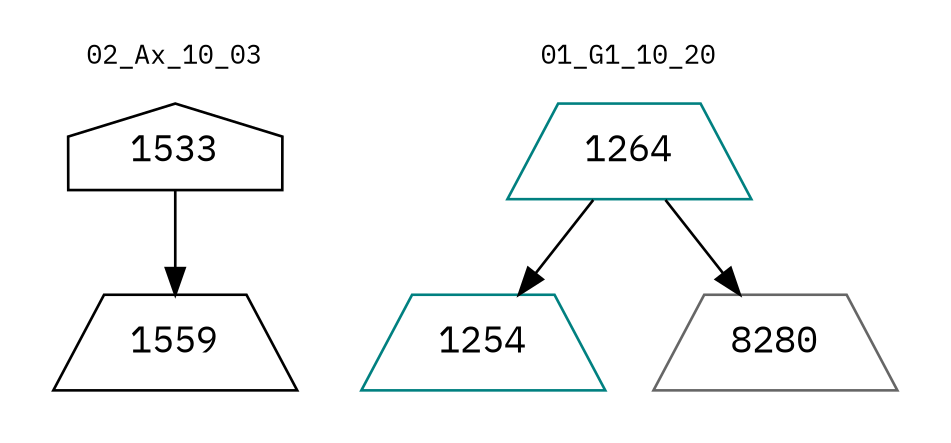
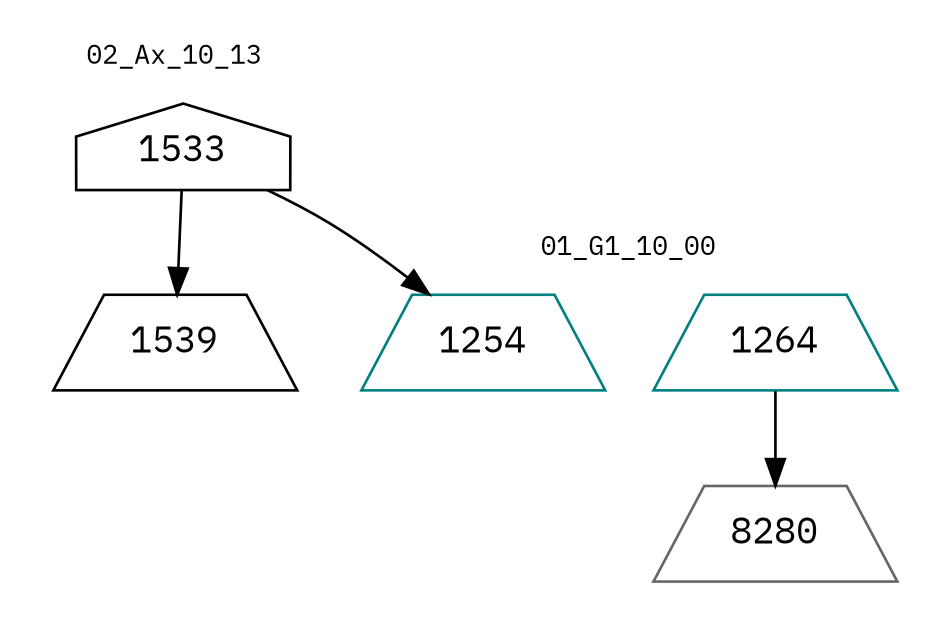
(175, 57) -> (175, 57)
(629, 57) -> (629, 248)
(565, 237) -> (357, 241)
(175, 343) -> (175, 343)
